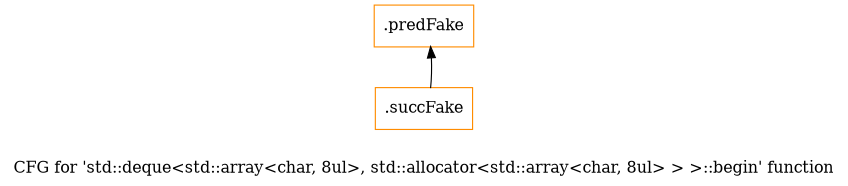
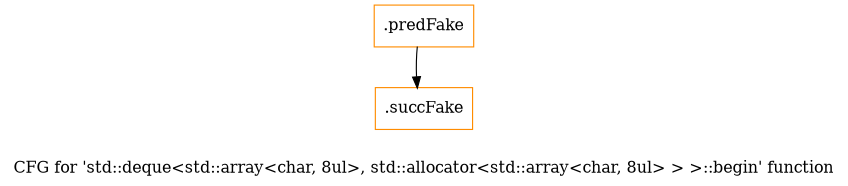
(432, 73) -> (416, 62)
